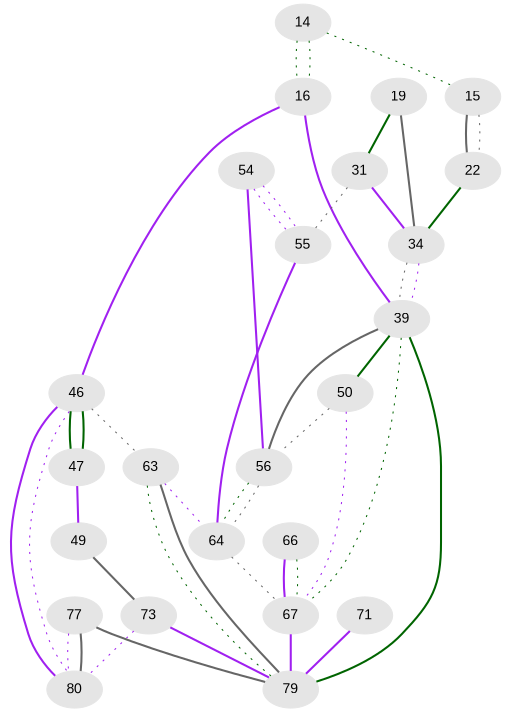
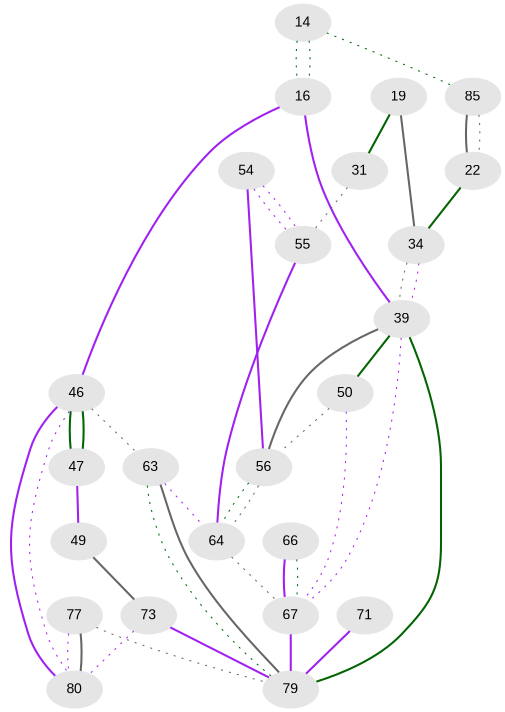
(473, 97) -> (473, 97)
(388, 208) -> none
(378, 479) -> (378, 479)
(180, 657) -> (180, 657)
